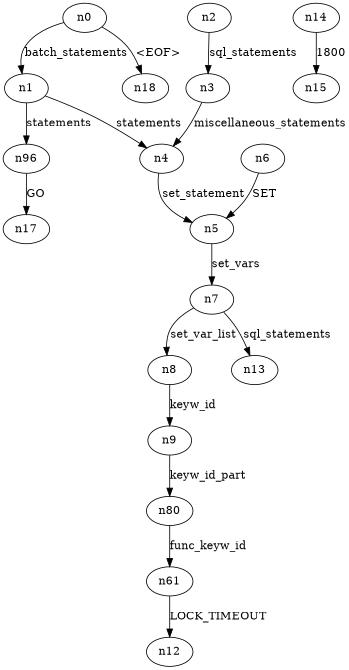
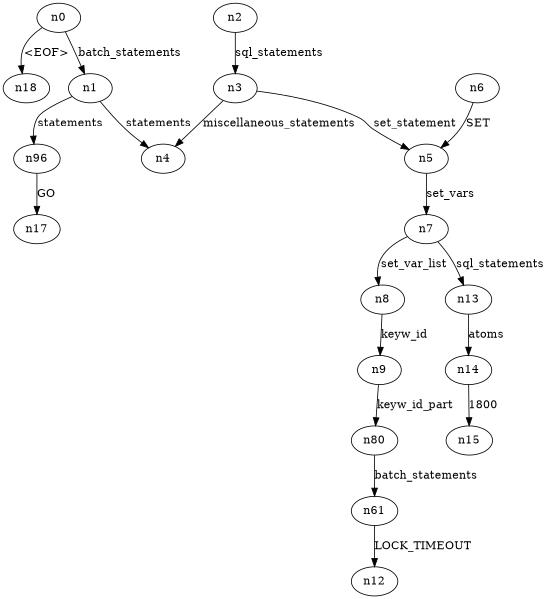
(163, 201) -> (334, 108)
none -> (469, 331)
(208, 546) -> (426, 476)
